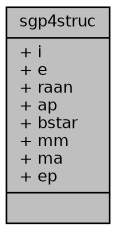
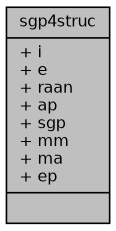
(49, 123) -> (43, 123)
